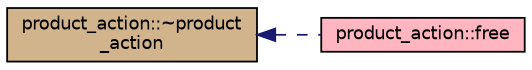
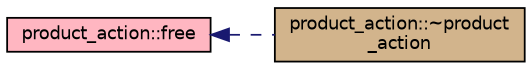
(298, 35) -> (252, 35)
